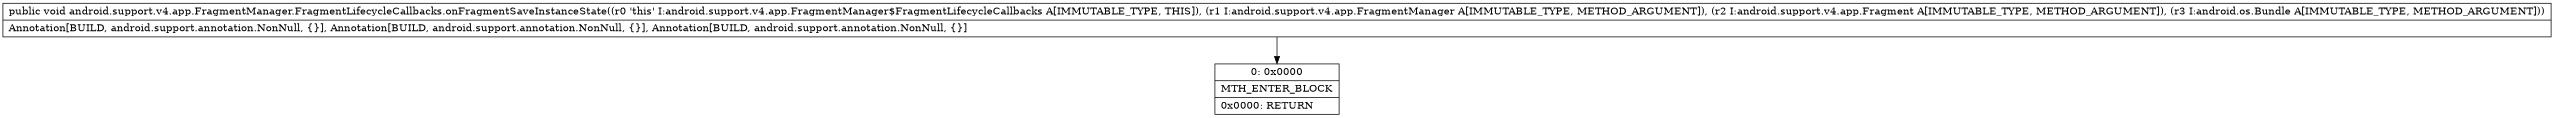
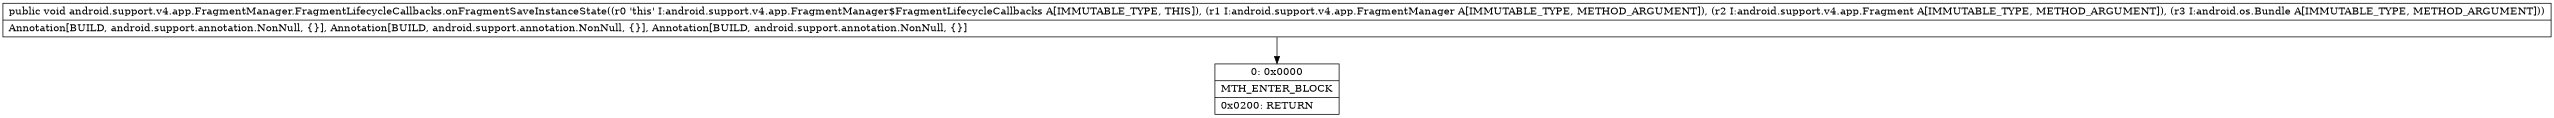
(1272, 106) -> (1272, 106)
